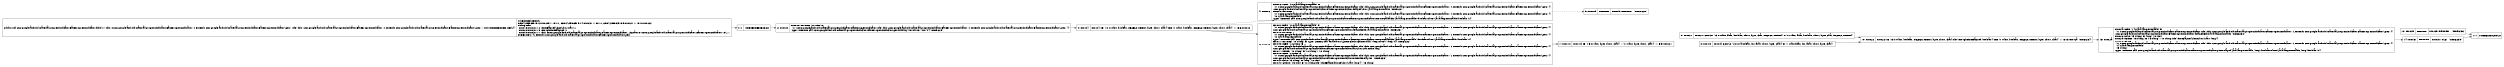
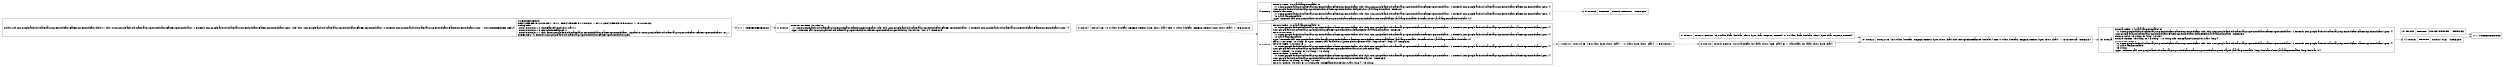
(1239, 23) -> (1239, 23)
(1073, 28) -> none
(1231, 32) -> (1231, 32)
(2490, 35) -> (2490, 35)
(2124, 41) -> (2125, 41)
none -> (1686, 44)
